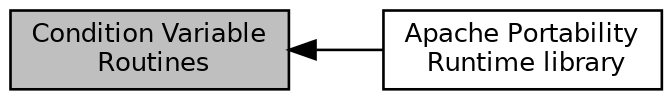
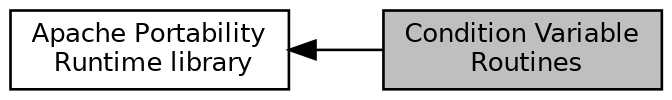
(350, 50) -> (350, 50)
